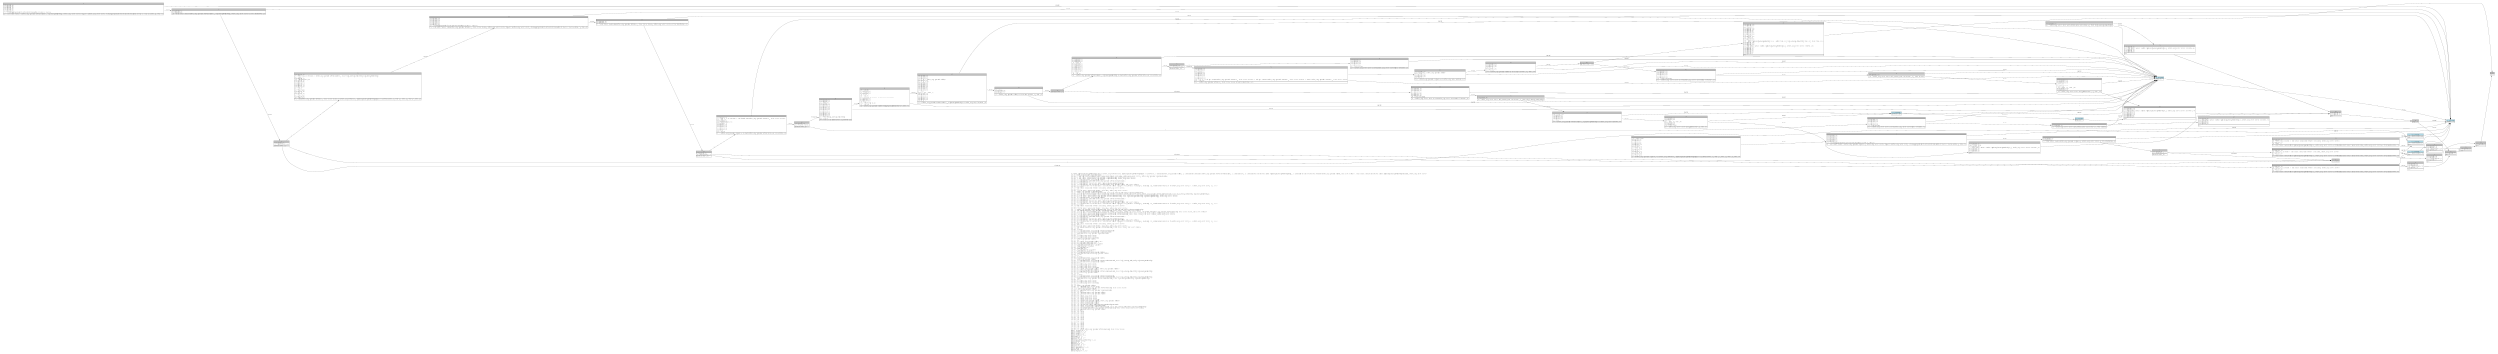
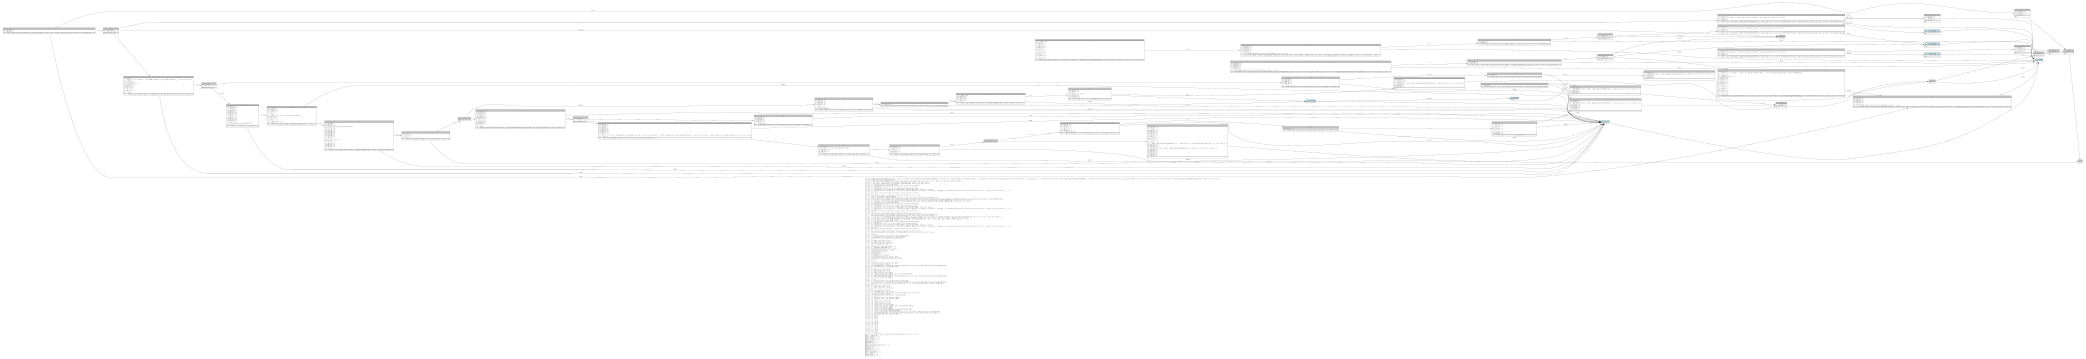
(592, 22) -> (932, 177)
